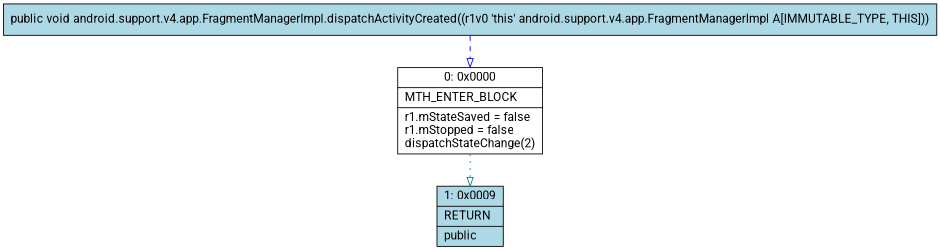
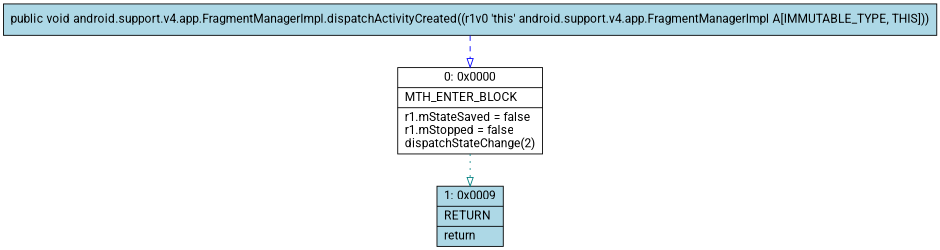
(461, 236) -> (460, 236)
